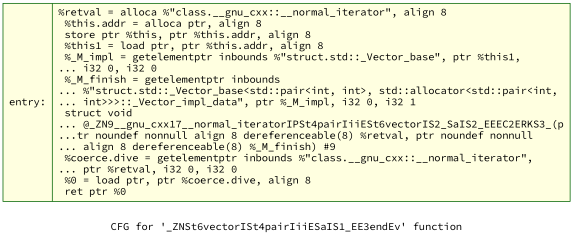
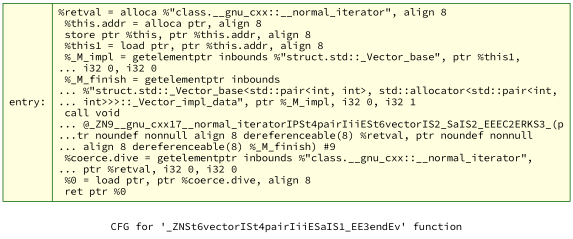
(96, 113) -> (89, 113)
